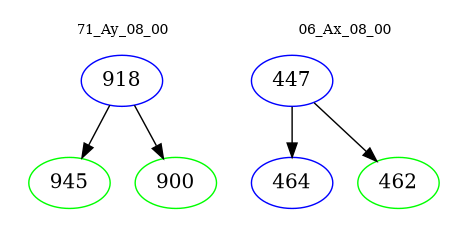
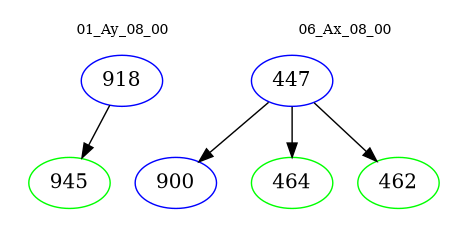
(123, 30) -> (123, 30)
(145, 126) -> (250, 119)
(176, 183) -> (176, 183)
(292, 183) -> (292, 183)
